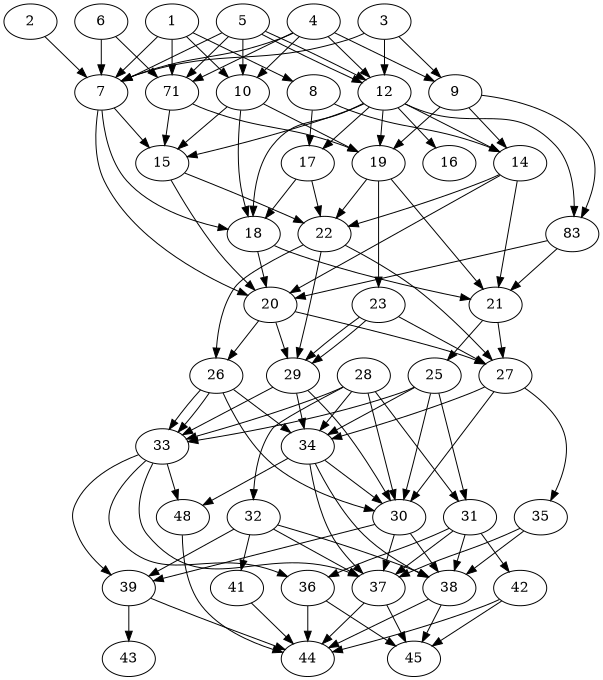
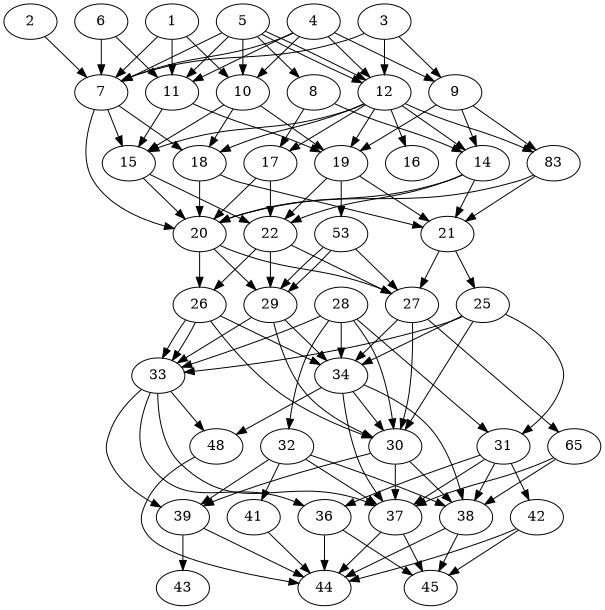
(254, 63) -> (283, 62)
(172, 92) -> (172, 92)
(284, 195) -> (239, 195)
(379, 305) -> (341, 234)
(541, 517) -> (574, 446)
